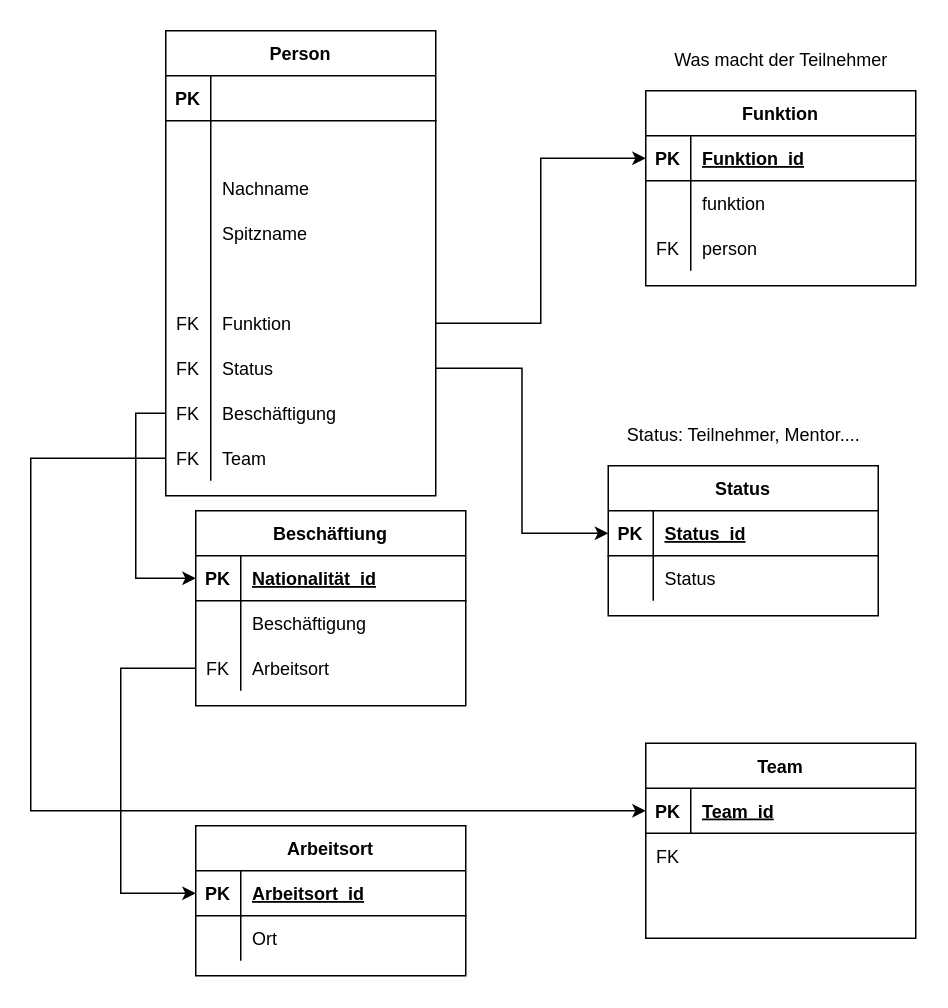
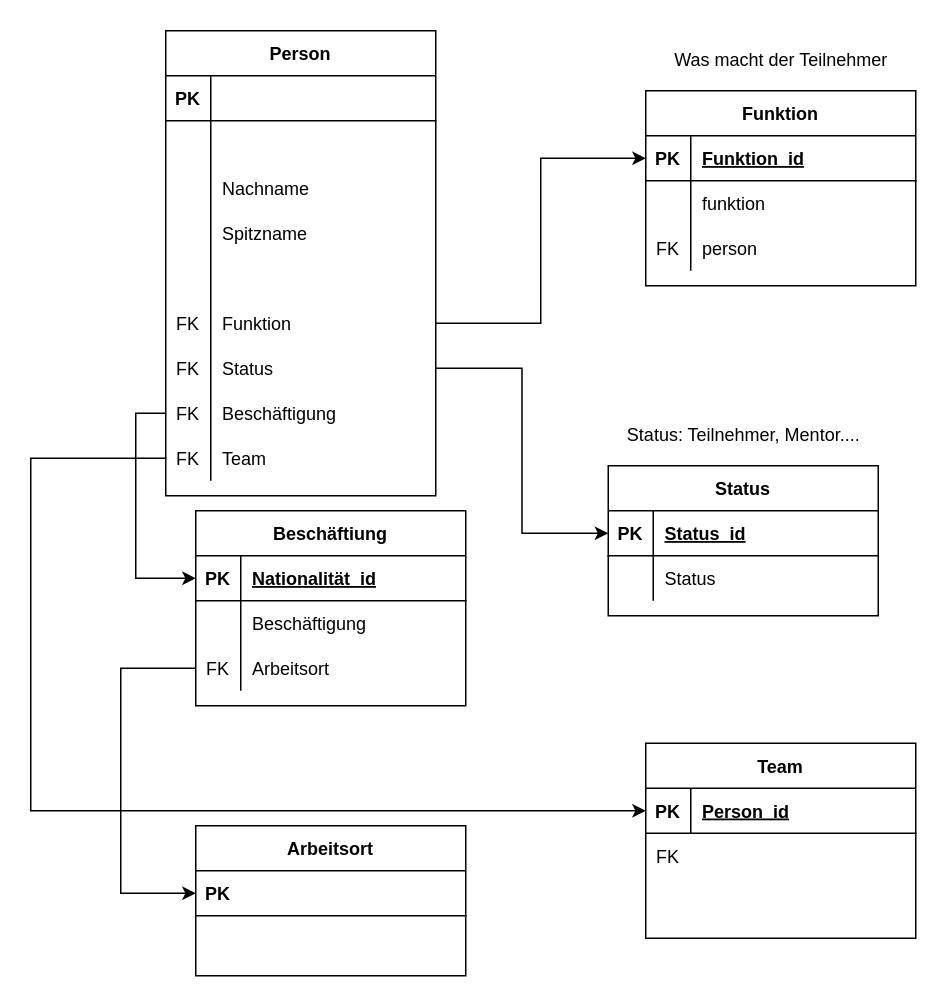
(735, 812) -> (745, 812)
(353, 893) -> none
(353, 938) -> none
